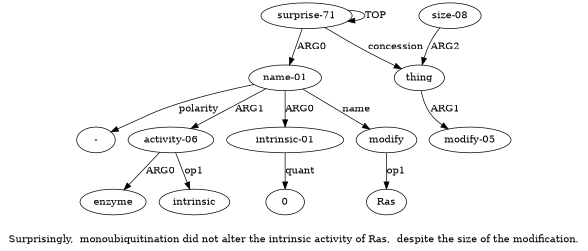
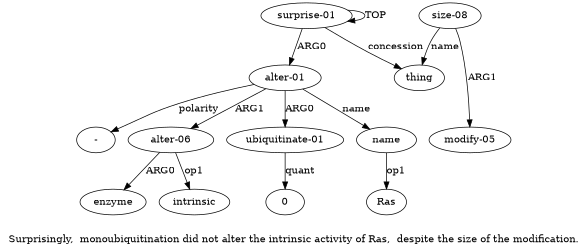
(307, 16) -> (307, 16)
(445, 47) -> (445, 47)
(285, 78) -> (285, 78)
(428, 110) -> (466, 73)
(171, 140) -> (171, 140)
(285, 140) -> (285, 140)
(386, 140) -> (386, 140)
